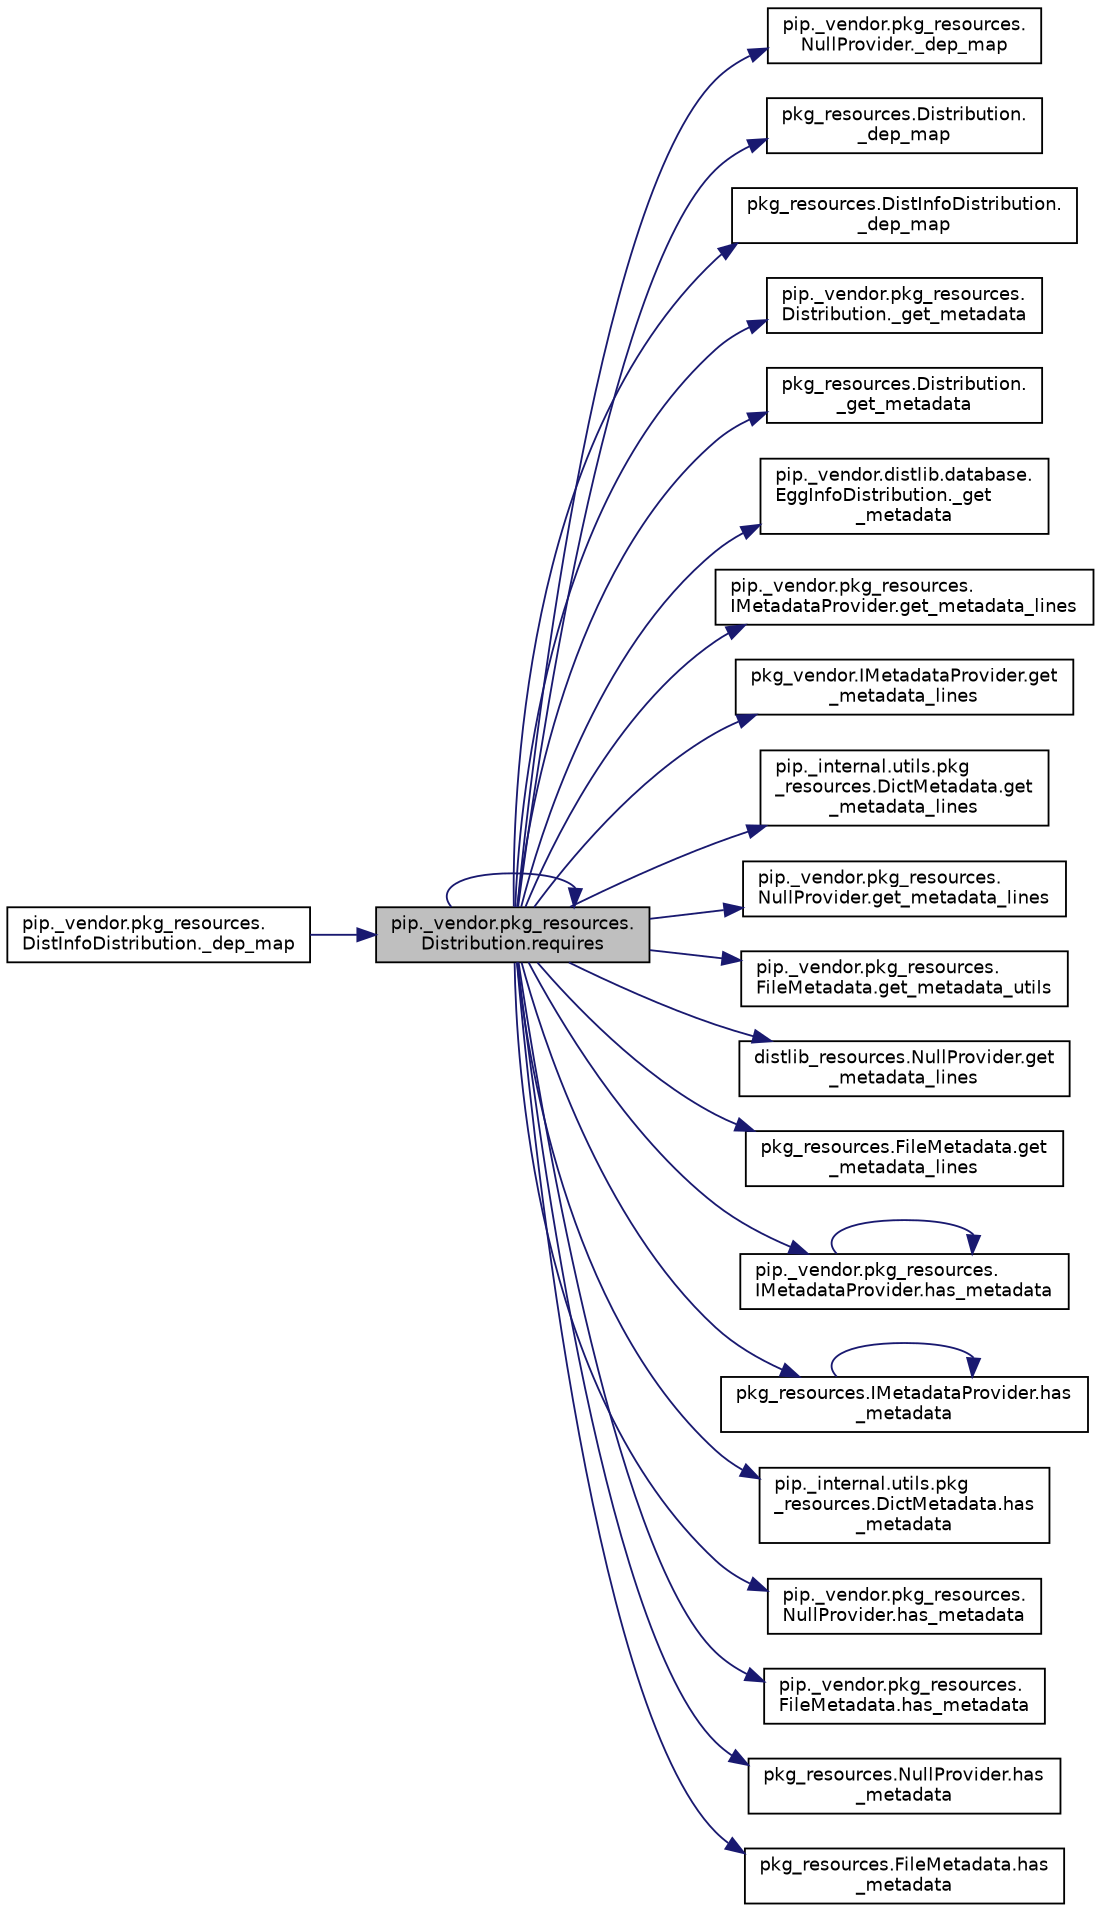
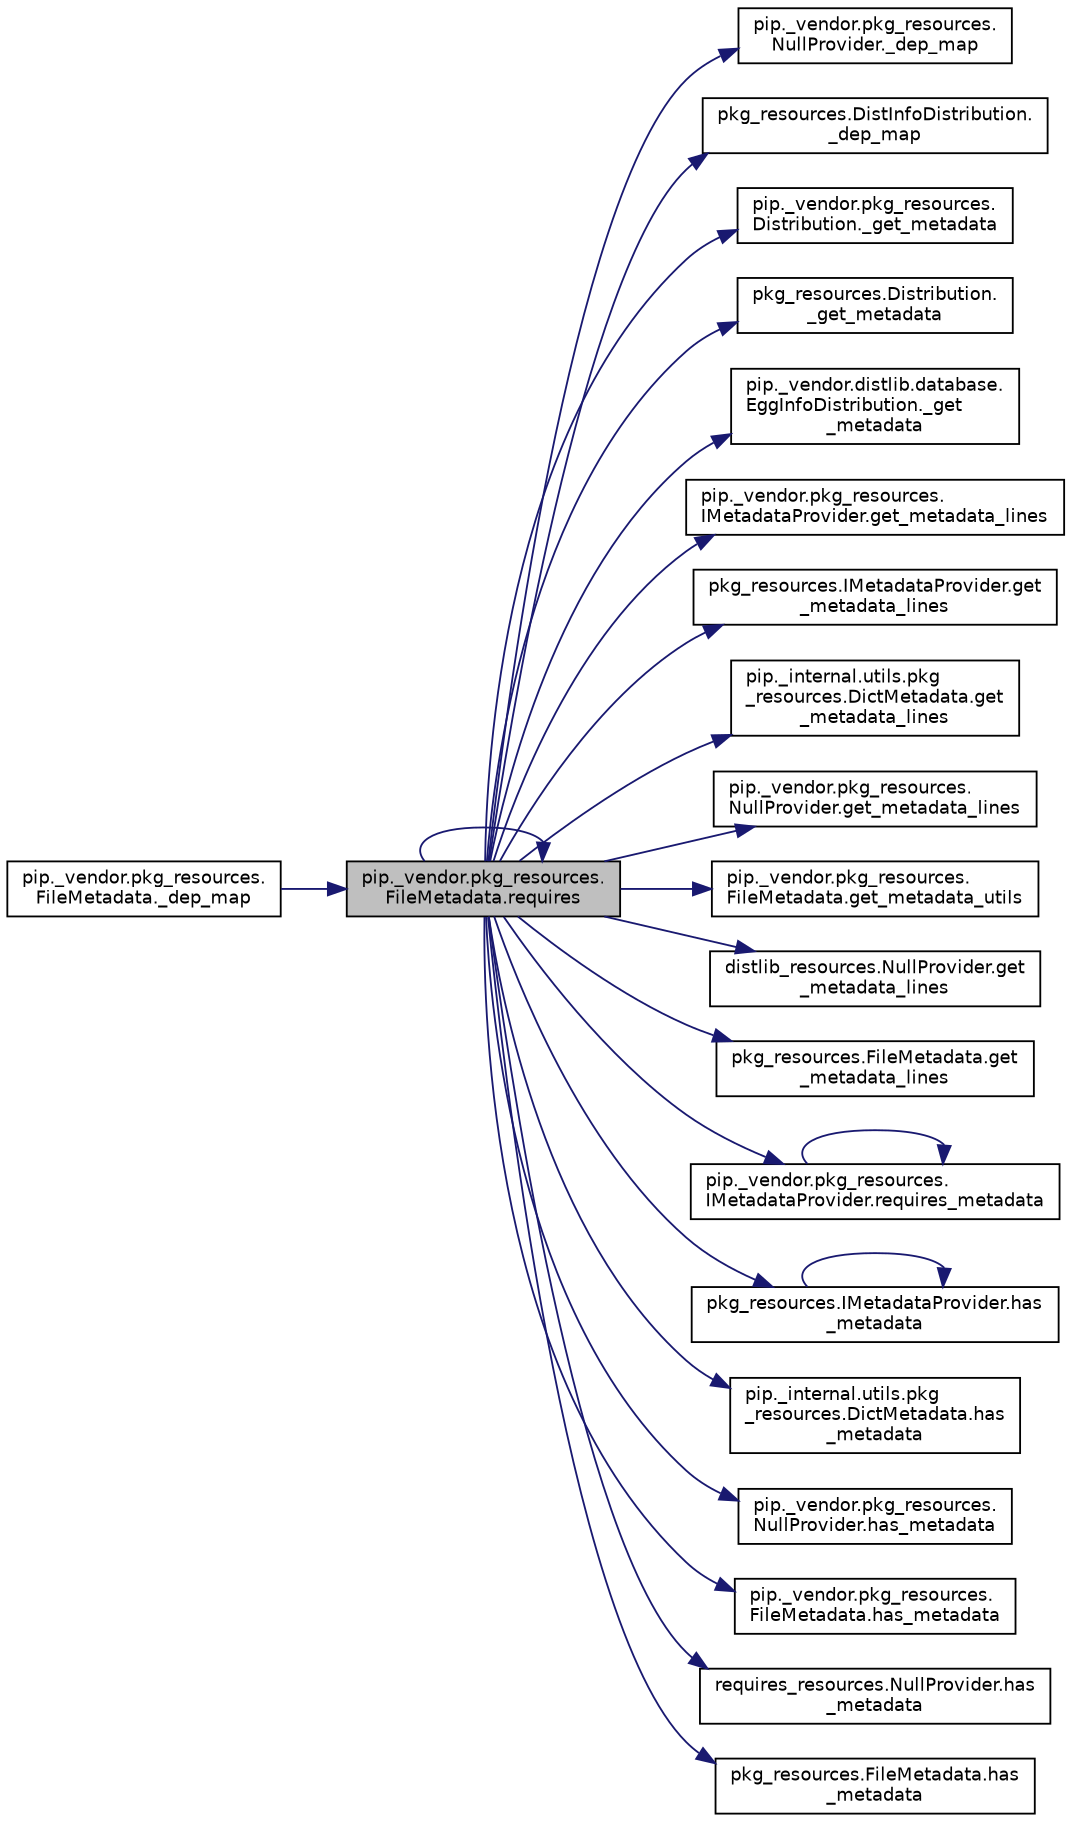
(905, 126) -> none
(905, 687) -> (875, 597)
(159, 935) -> (144, 889)
(513, 935) -> (483, 889)
(905, 1282) -> (875, 1192)
(905, 1786) -> (875, 1696)
